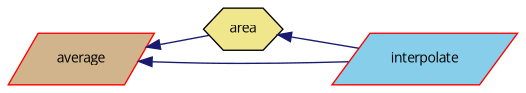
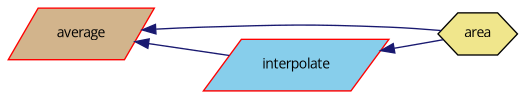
(325, 43) -> (419, 44)
